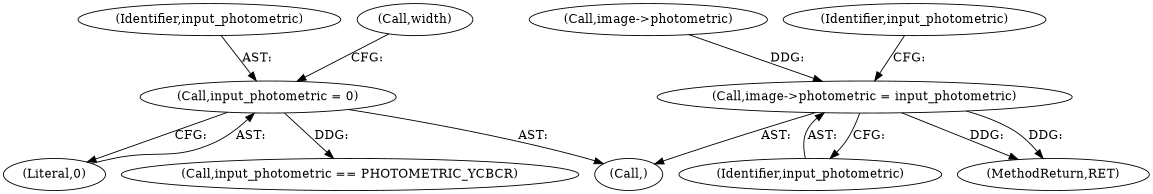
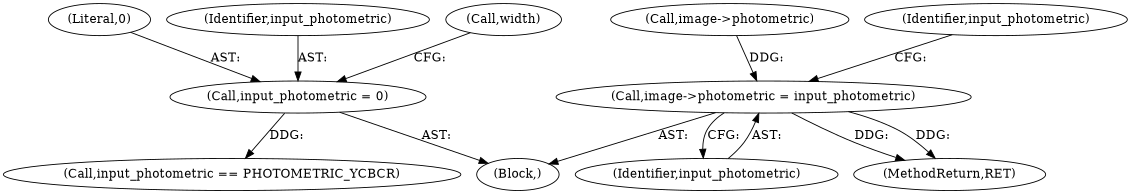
(162, 136) -> none
(629, 174) -> (518, 174)
